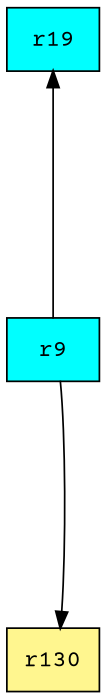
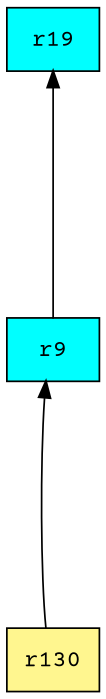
(65, 496) -> (42, 513)
